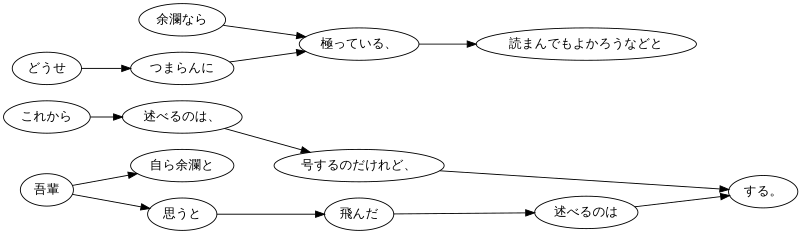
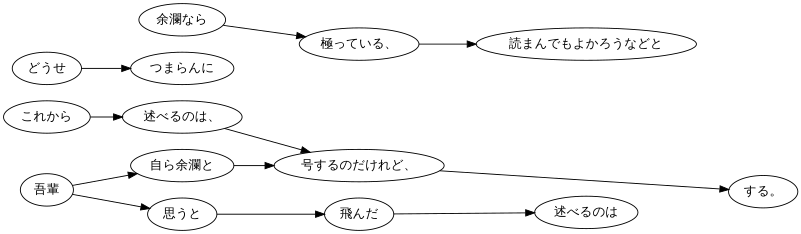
(263, 57) -> none
none -> (249, 166)
(678, 202) -> none
